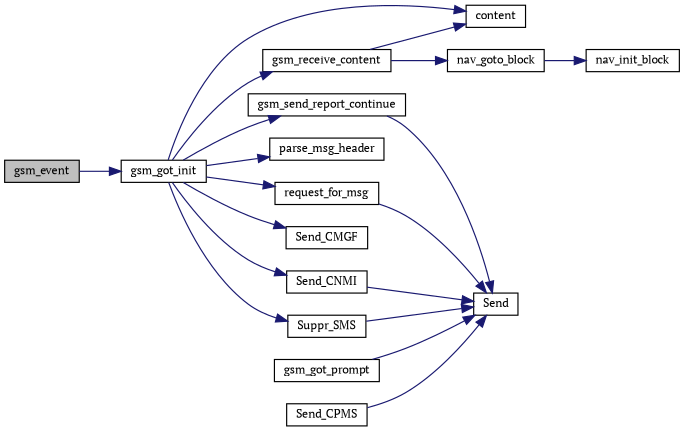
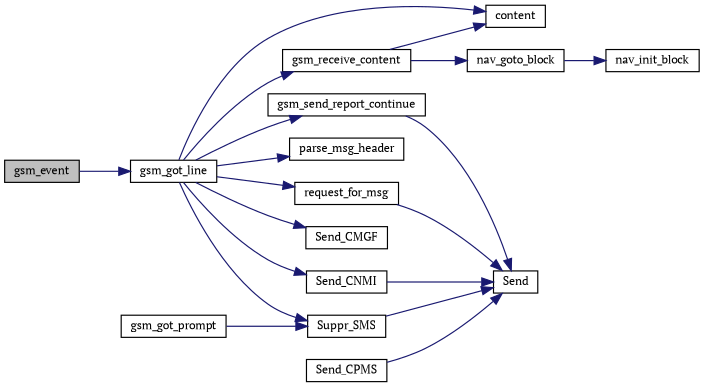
(164, 171) -> (174, 171)
(419, 343) -> (261, 326)
